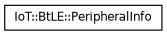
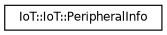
(83, 18) -> (83, 18)
